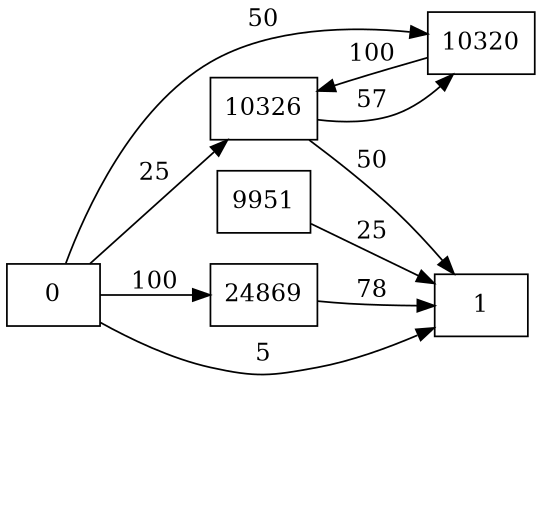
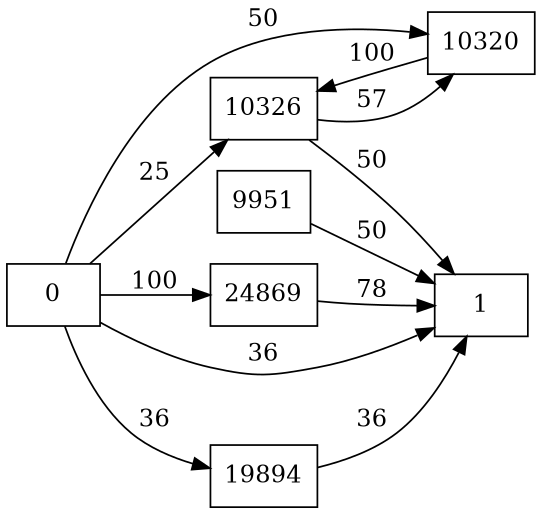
(373, 232) -> (373, 232)
(264, 354) -> (264, 354)
none -> (264, 476)
